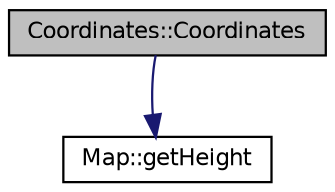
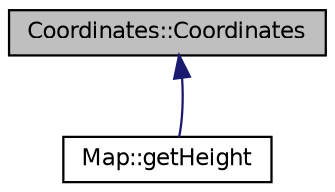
(152, 85) -> (182, 108)
